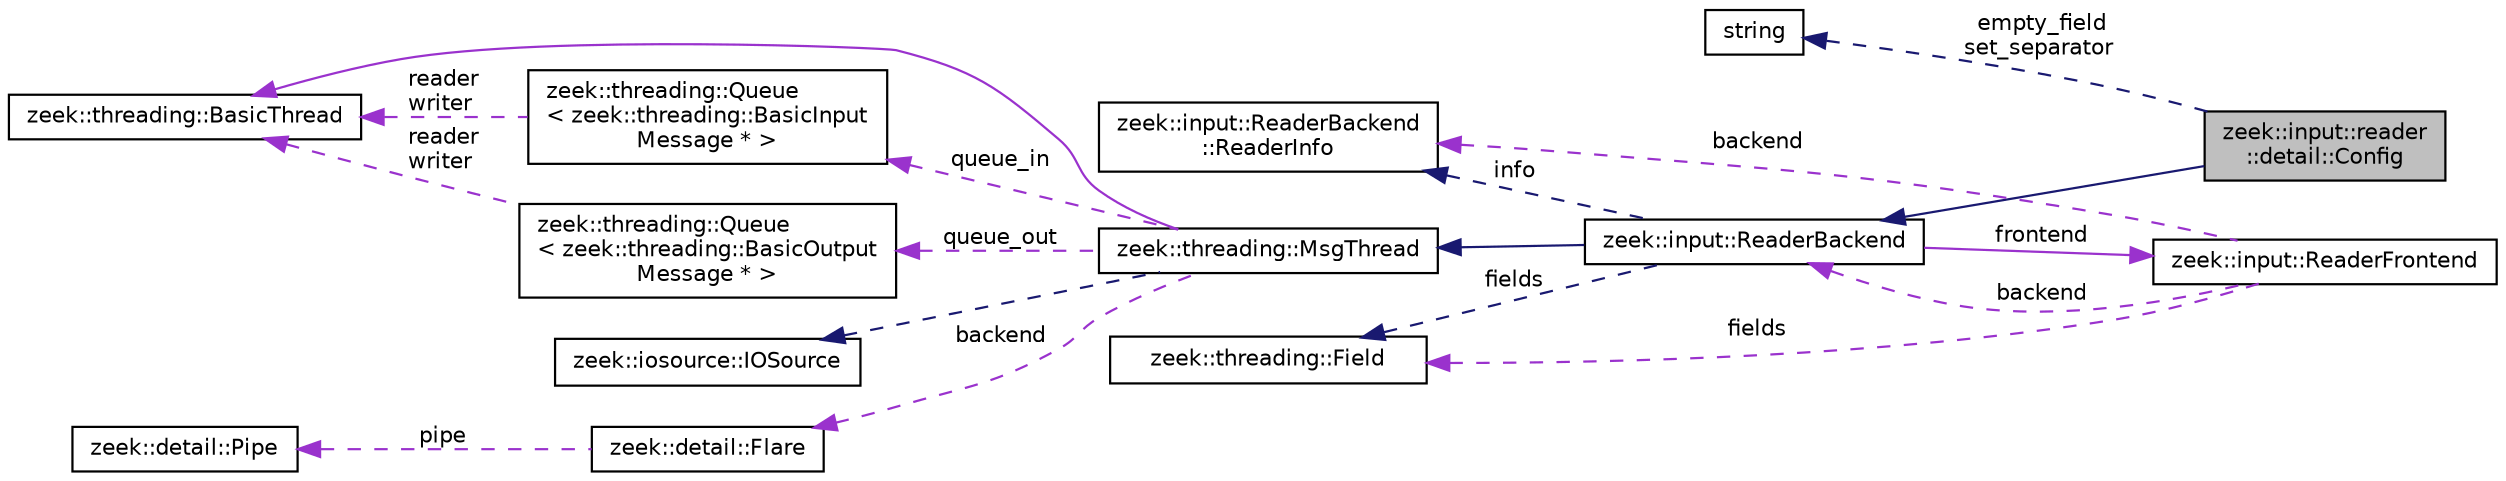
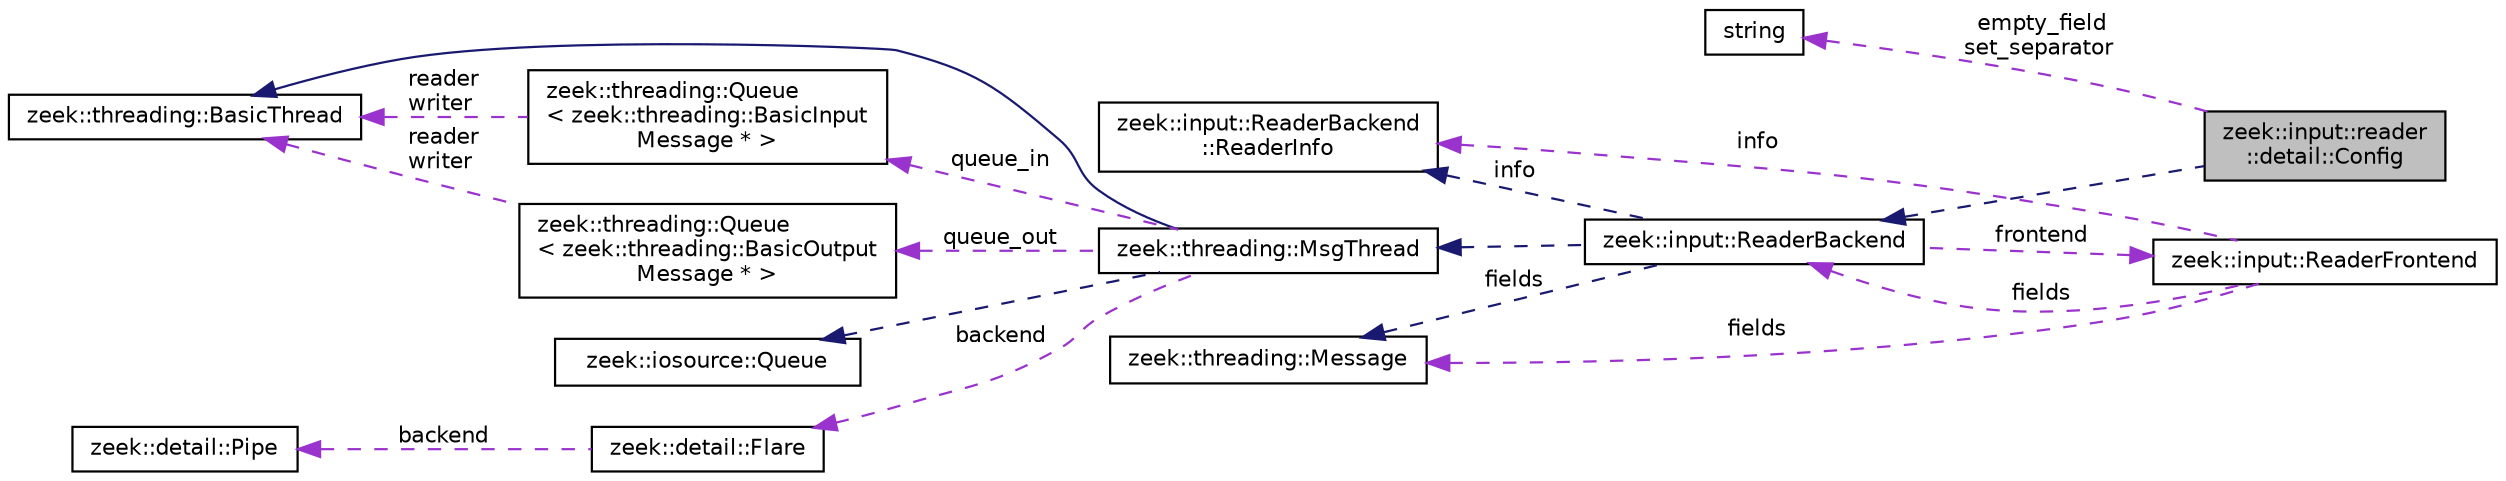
(755, 45) -> (755, 45)
(2020, 70) -> (2020, 70)
(1754, 143) -> (1754, 143)
(2055, 191) -> (2055, 191)
(1522, 246) -> (1522, 246)
(2027, 251) -> (2027, 251)
(2039, 294) -> (2039, 294)
(1268, 360) -> (1268, 360)
(708, 362) -> (708, 362)
(440, 437) -> (440, 437)
